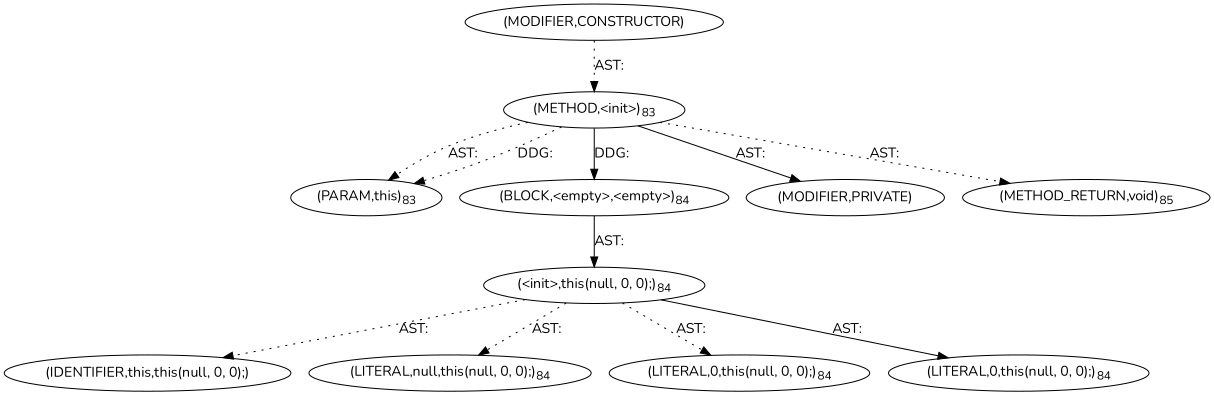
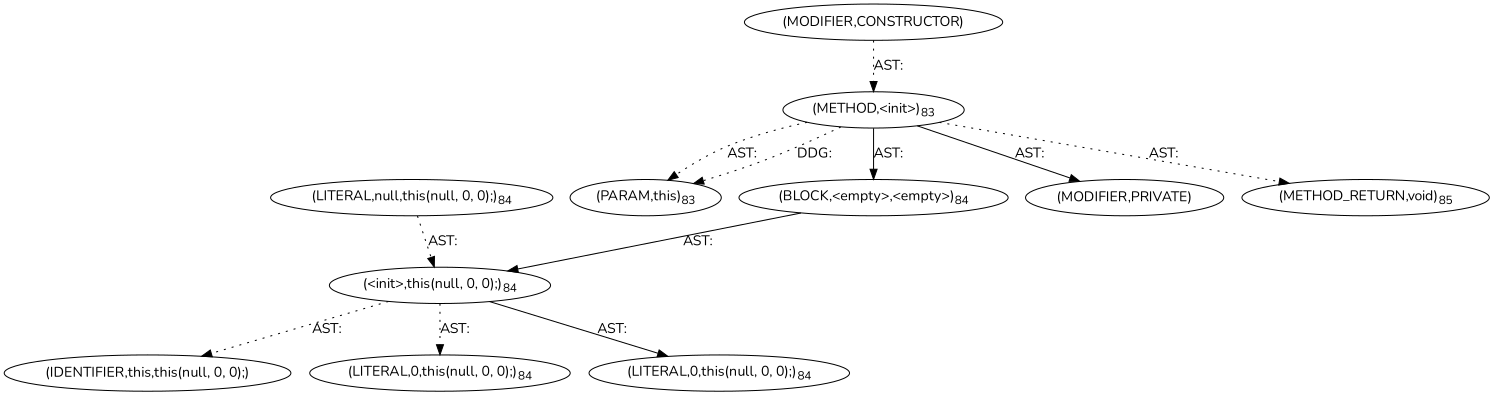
(614, 154) -> (891, 154)
(527, 327) -> (424, 237)
